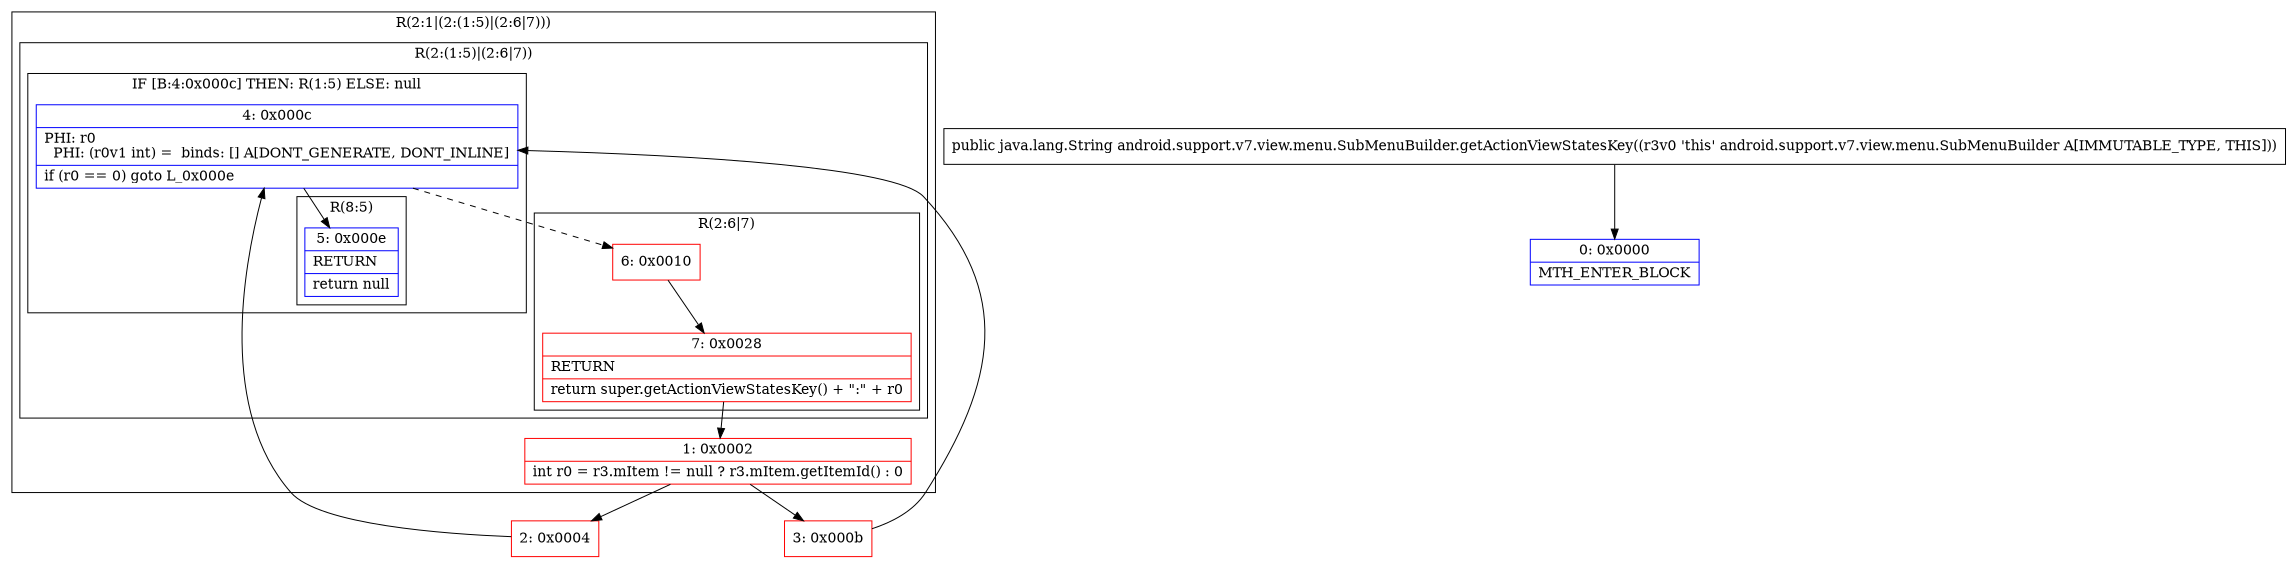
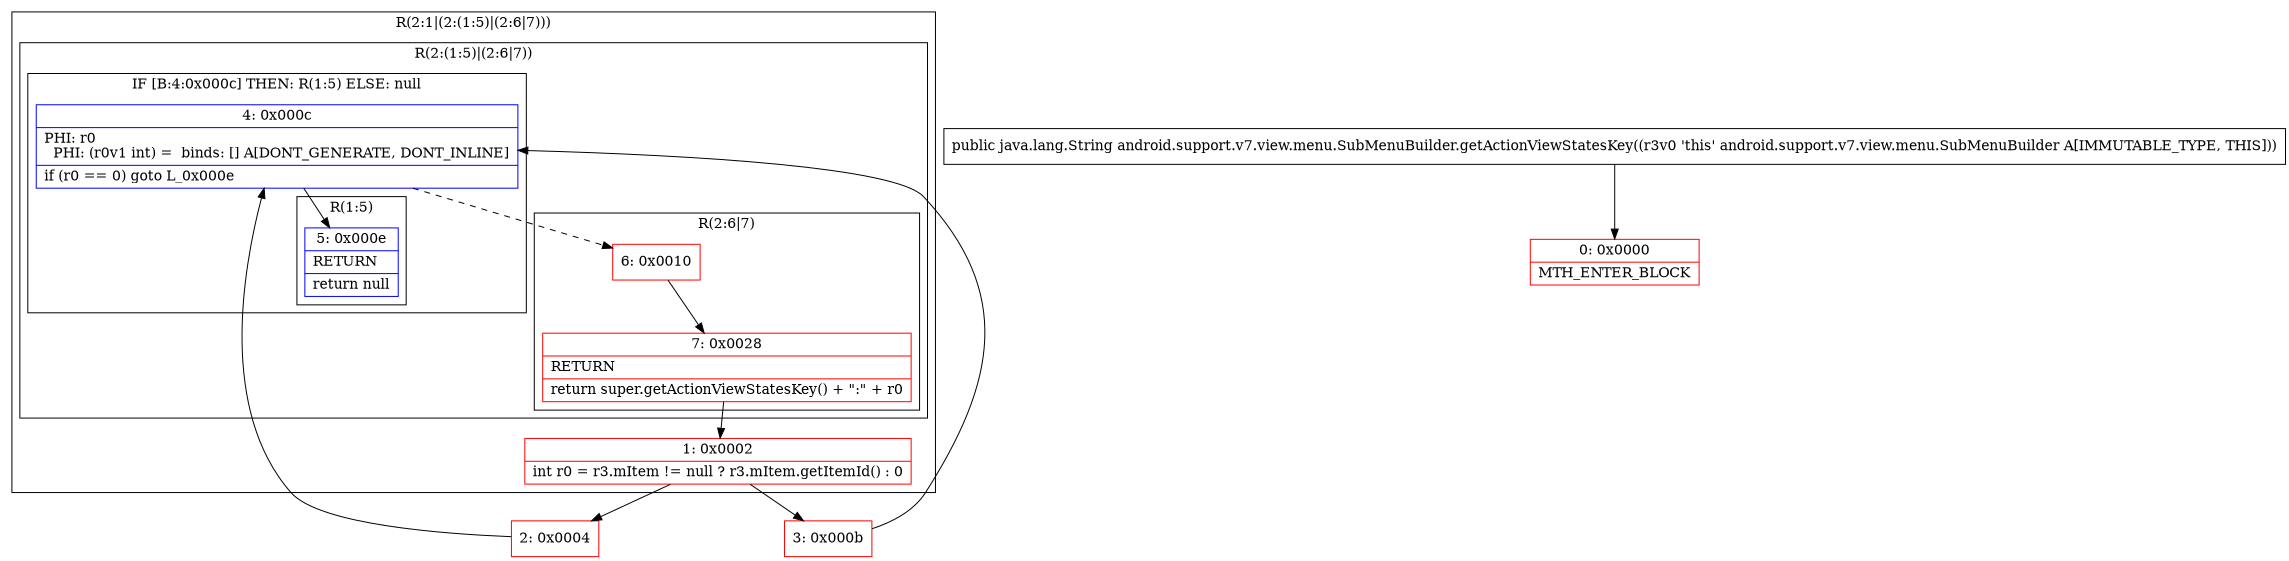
(352, 208) -> (352, 208)
(1615, 262) -> (1615, 262)
